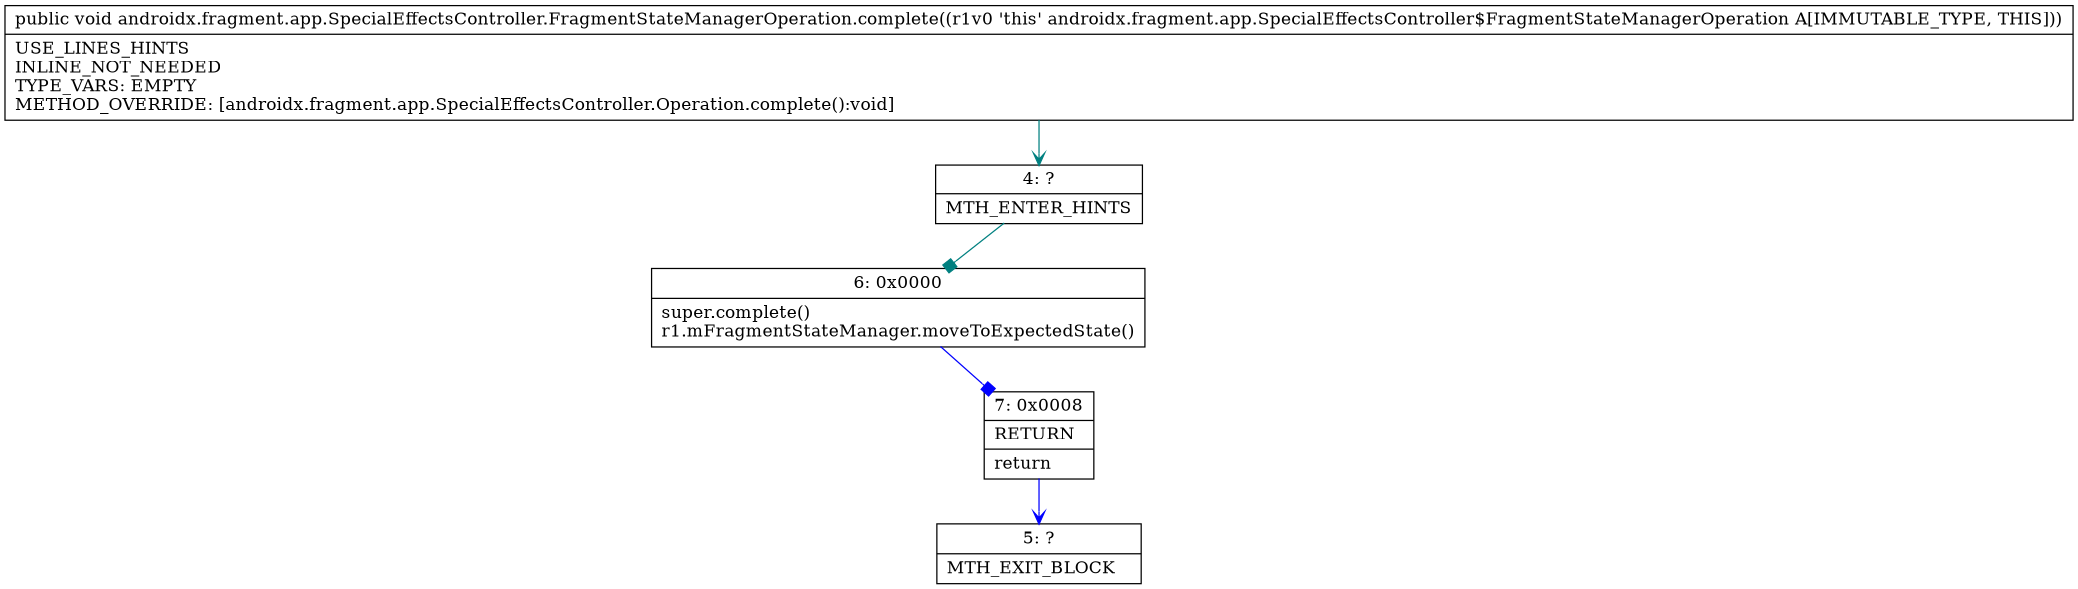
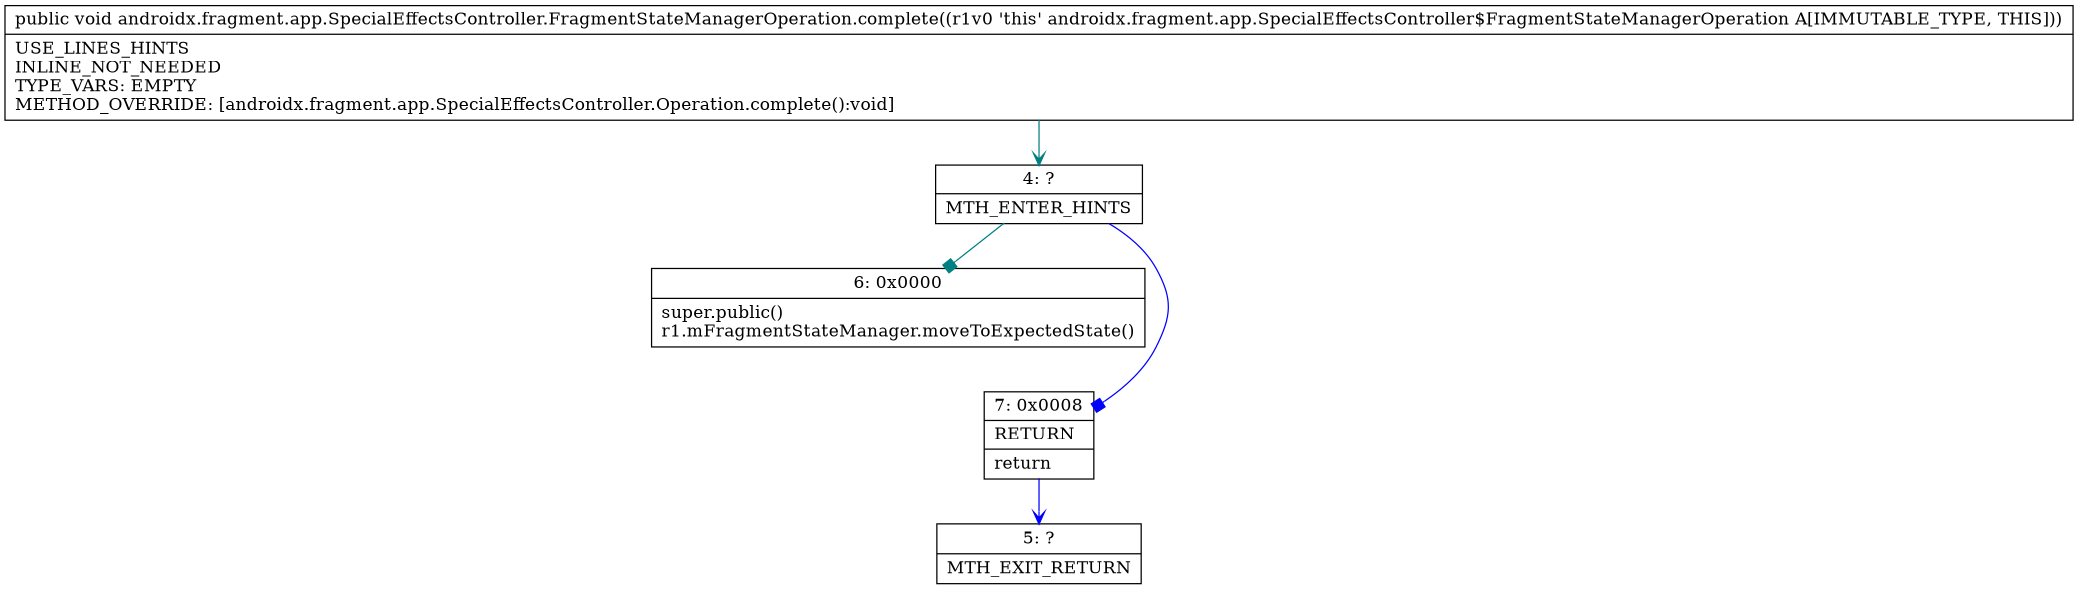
(736, 313) -> (723, 313)
(961, 365) -> (1168, 312)
(1032, 568) -> (1039, 568)
